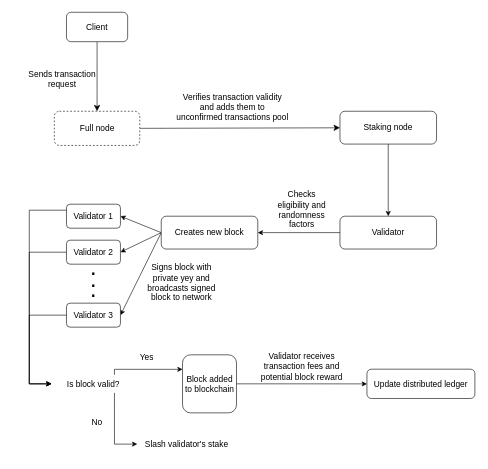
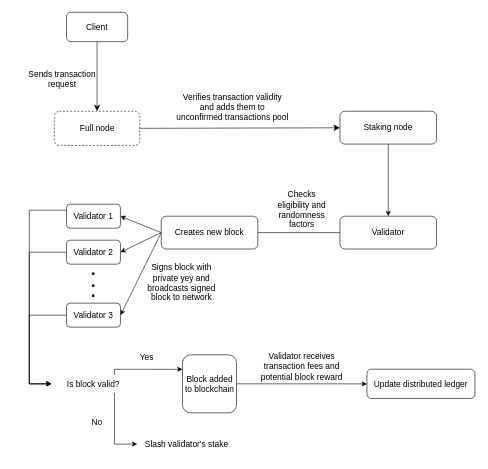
(263, 233) -> (261, 233)
